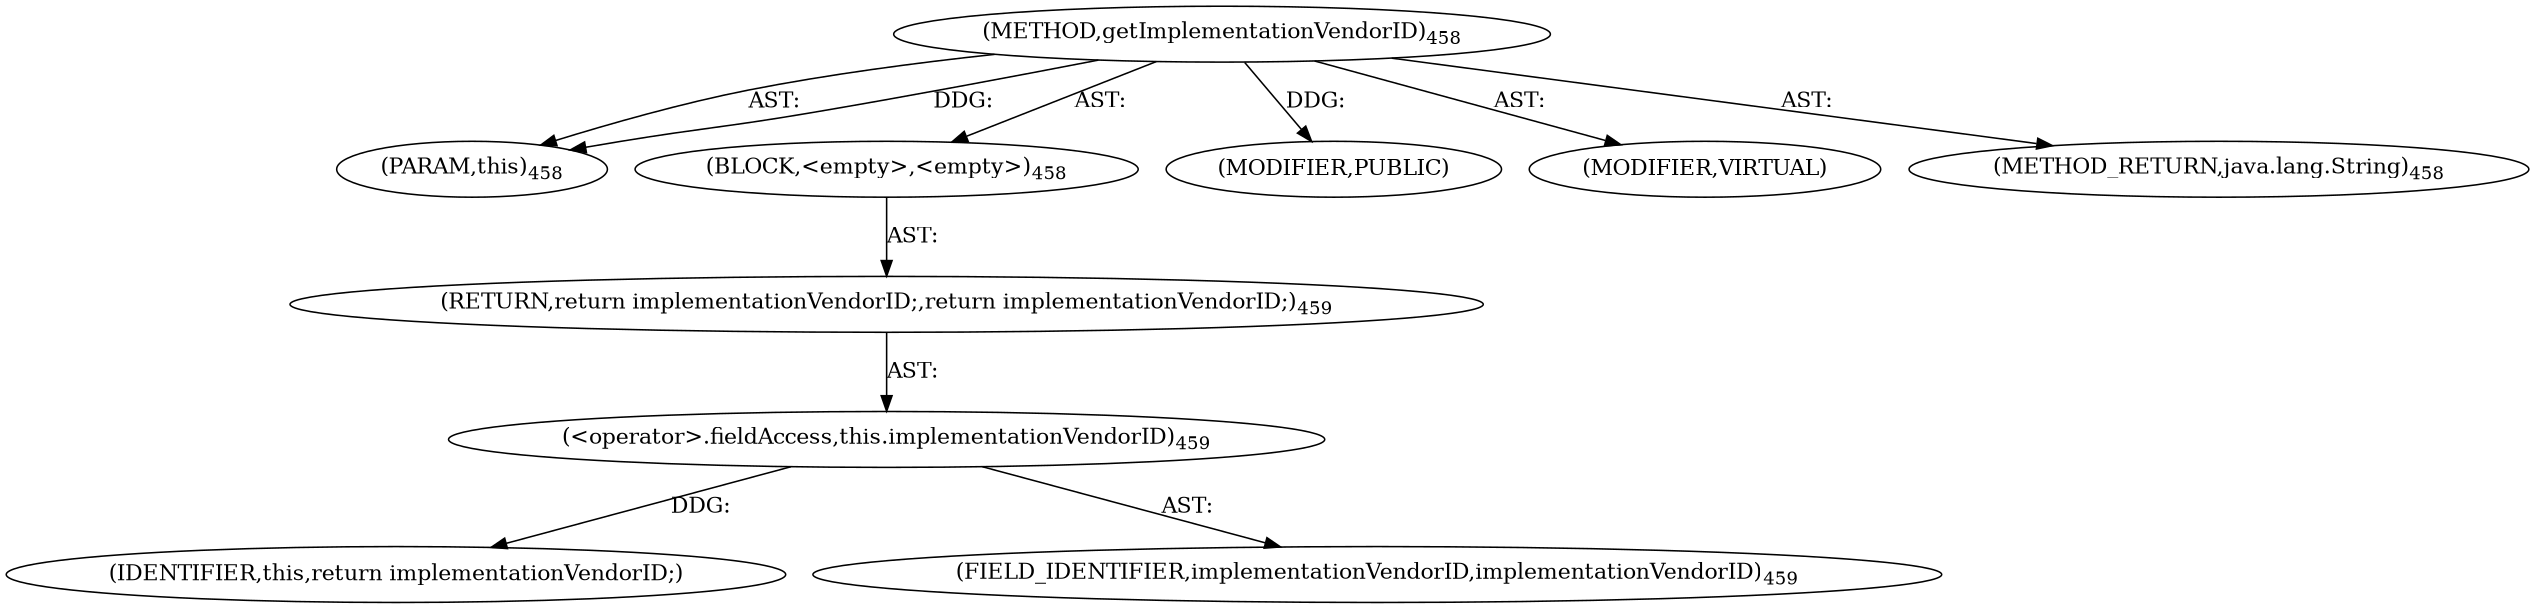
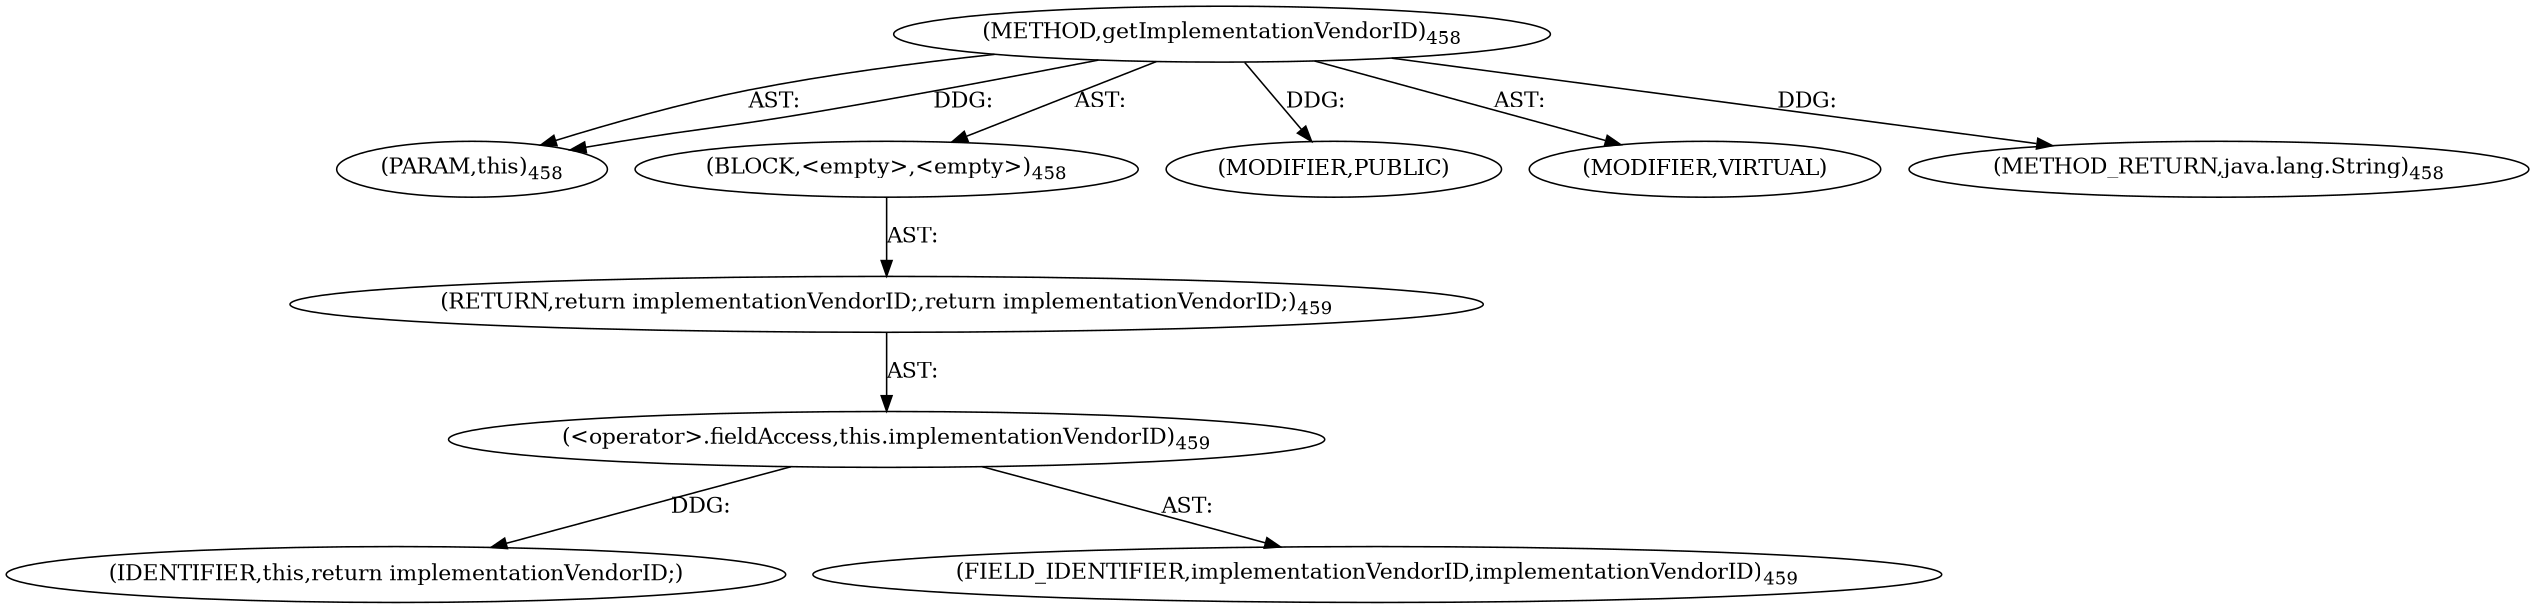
(1811, 102) -> (1811, 102)
